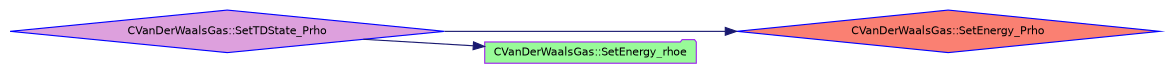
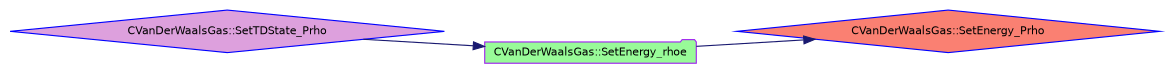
(585, 31) -> (750, 43)
